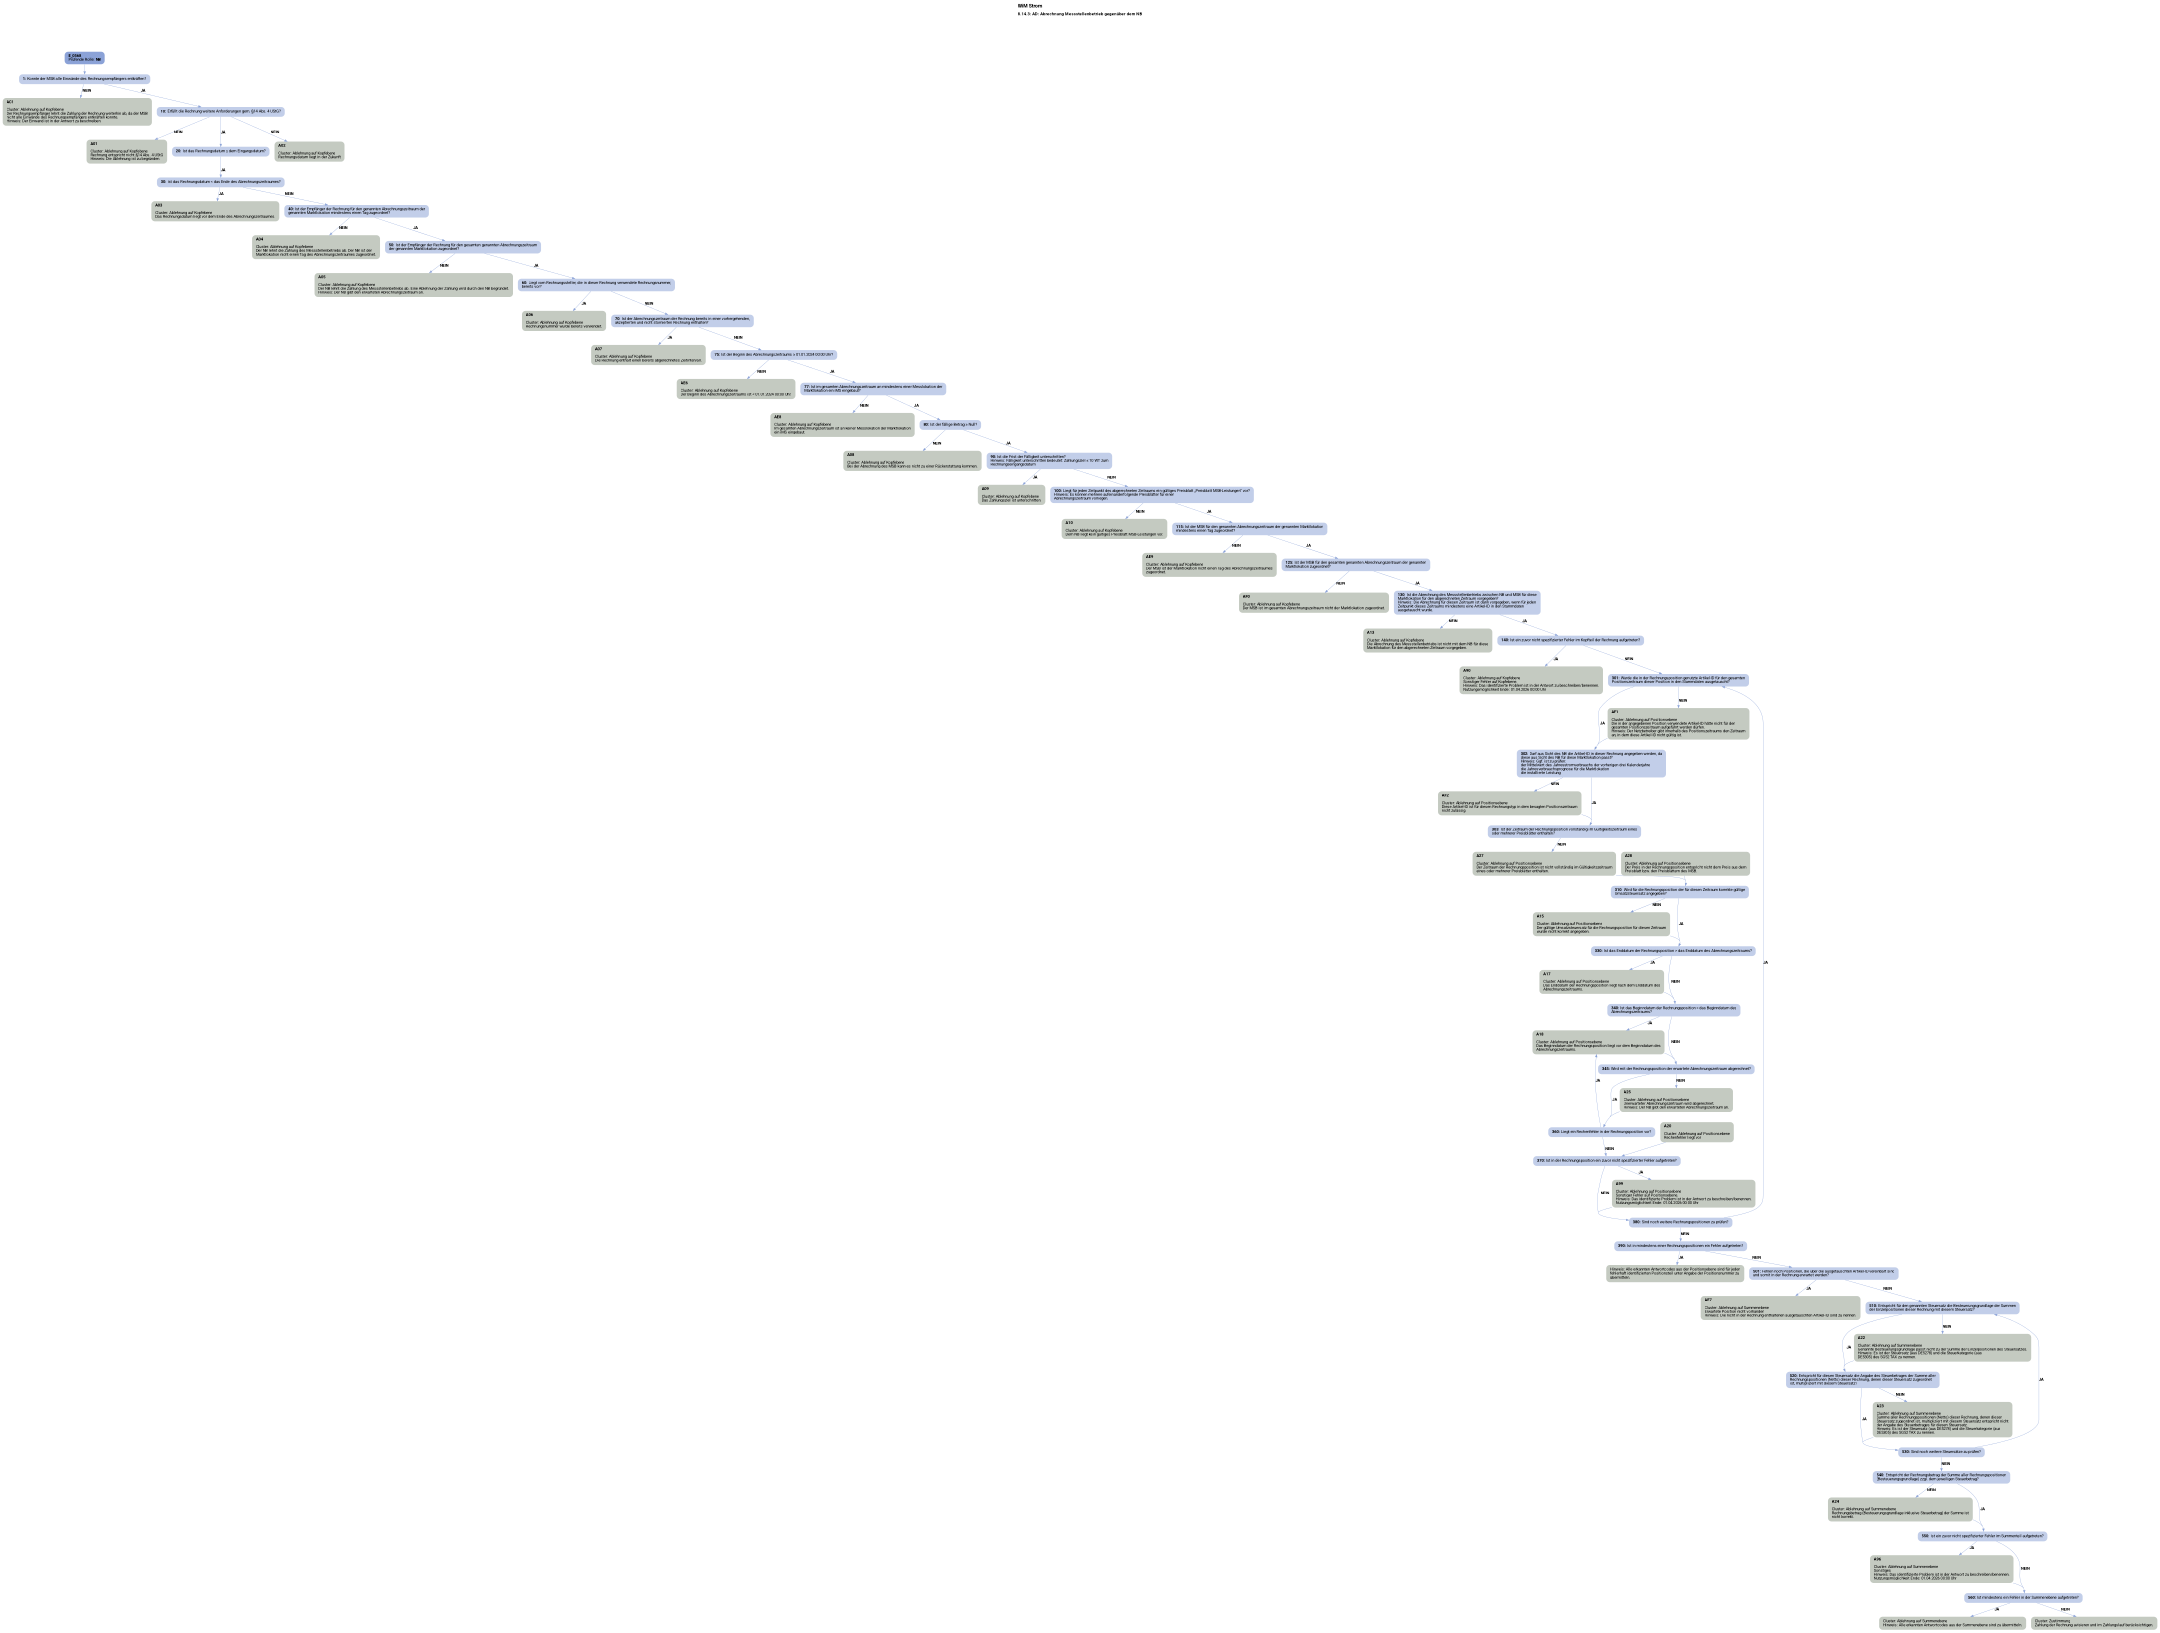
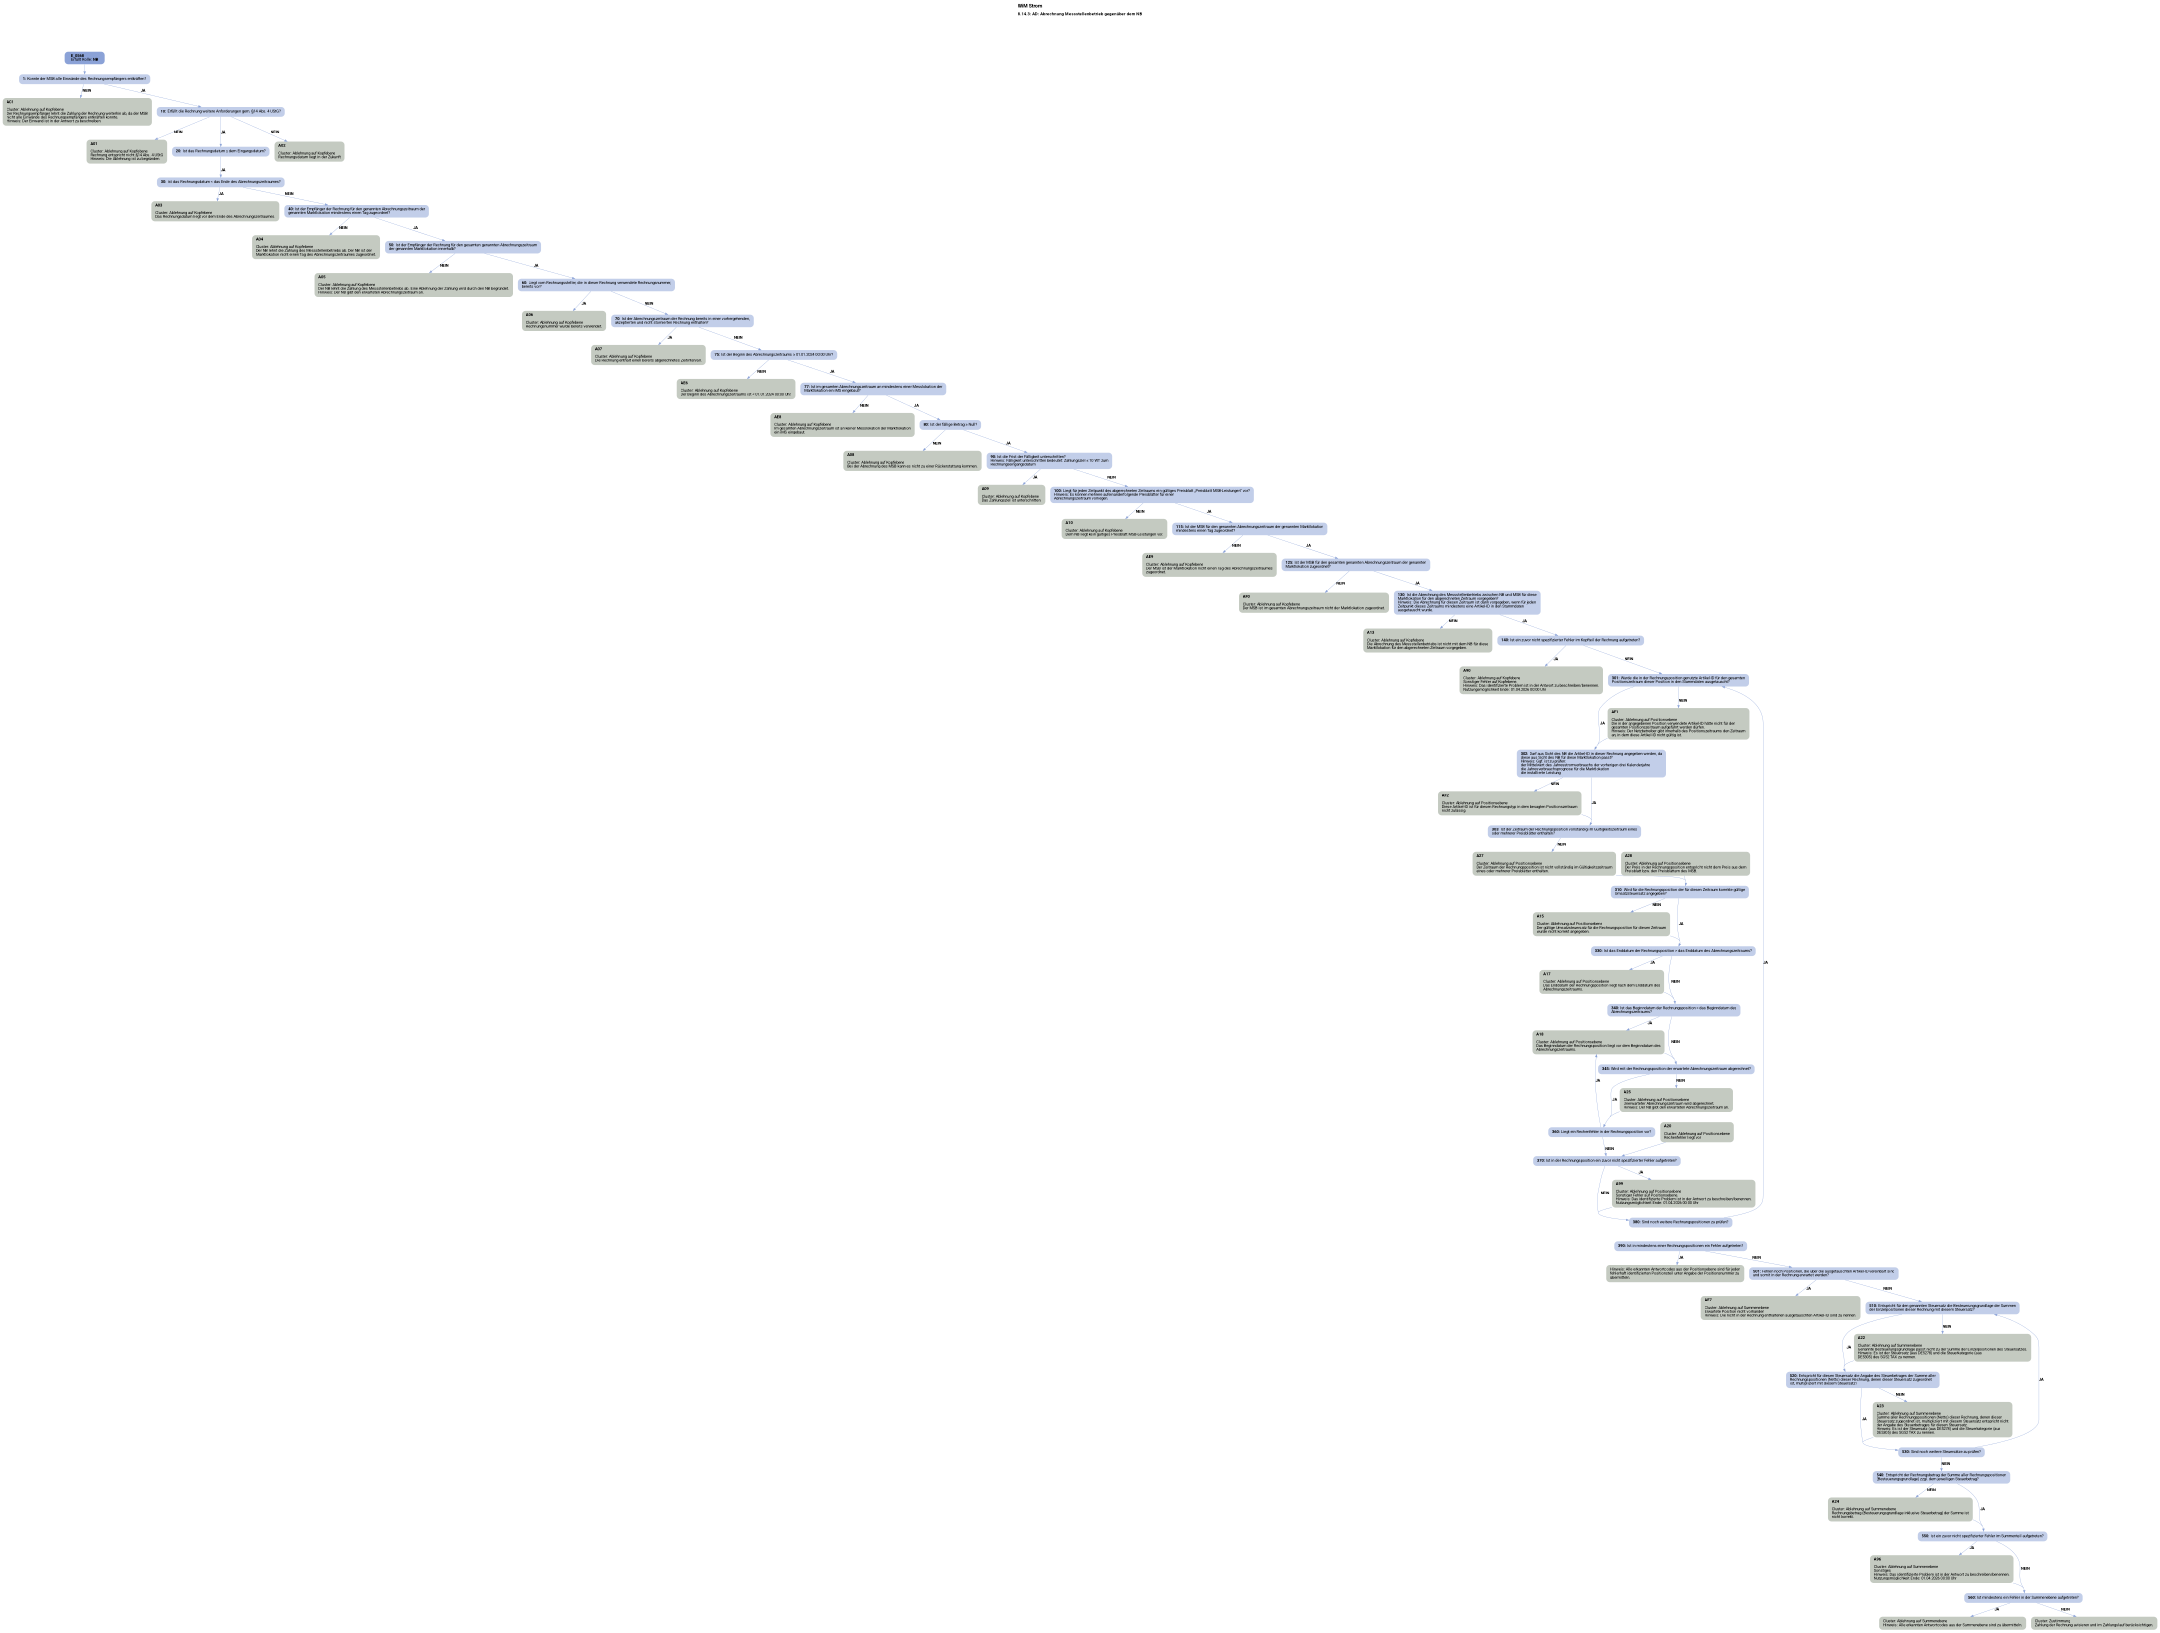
(82, 60) -> (82, 60)
(424, 249) -> (422, 249)
(1681, 1233) -> none
